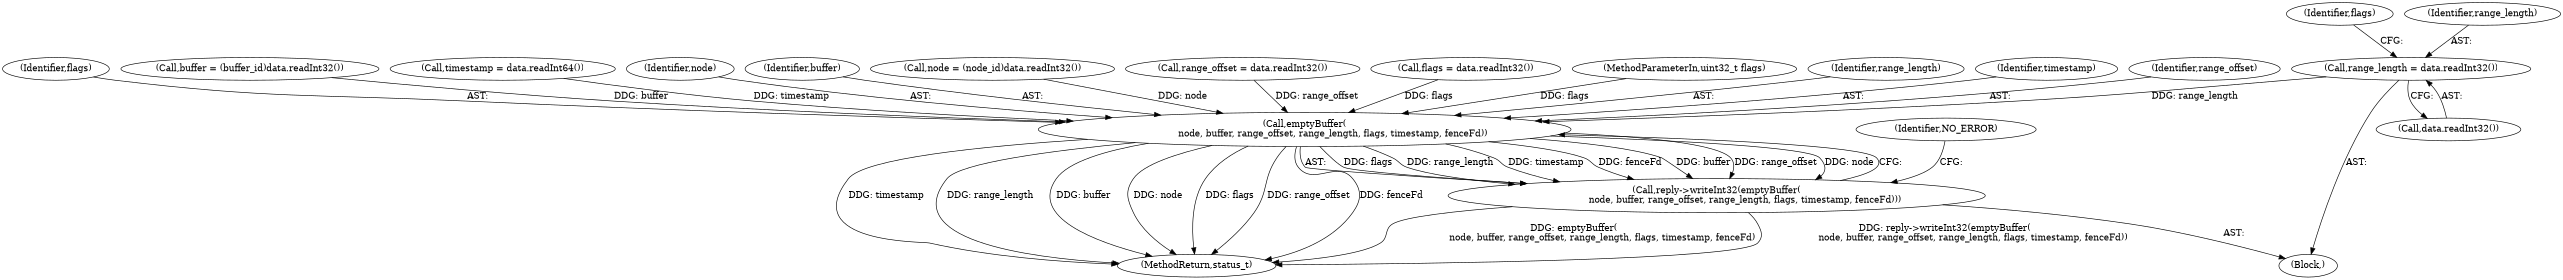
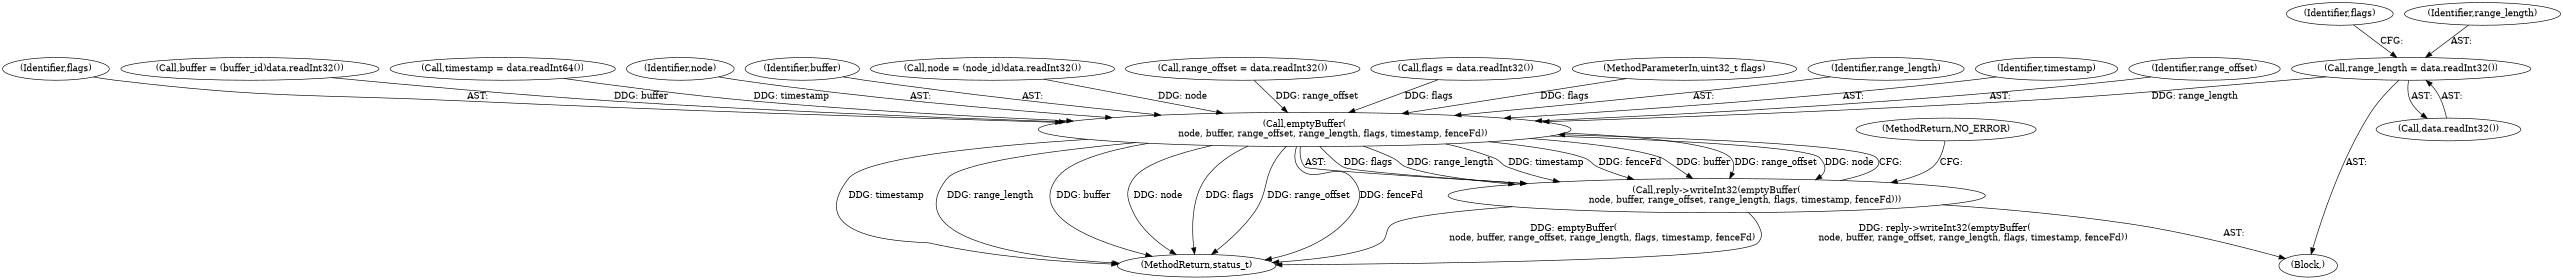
(2424, 96) -> (2424, 96)
(1946, 129) -> (1946, 129)
